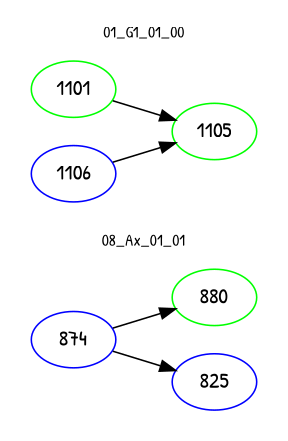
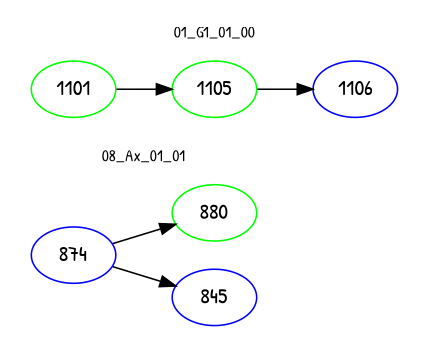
(137, 155) -> (277, 89)
(214, 382) -> (214, 297)
